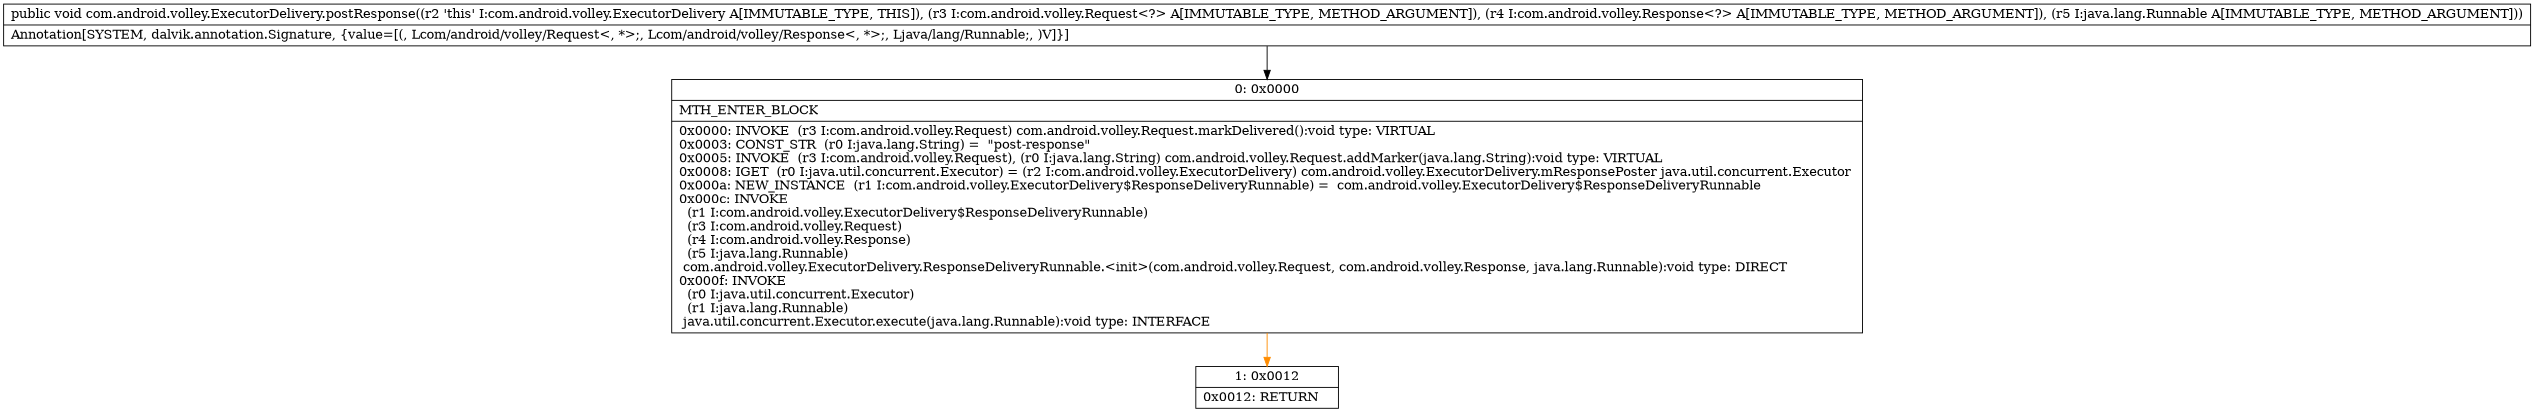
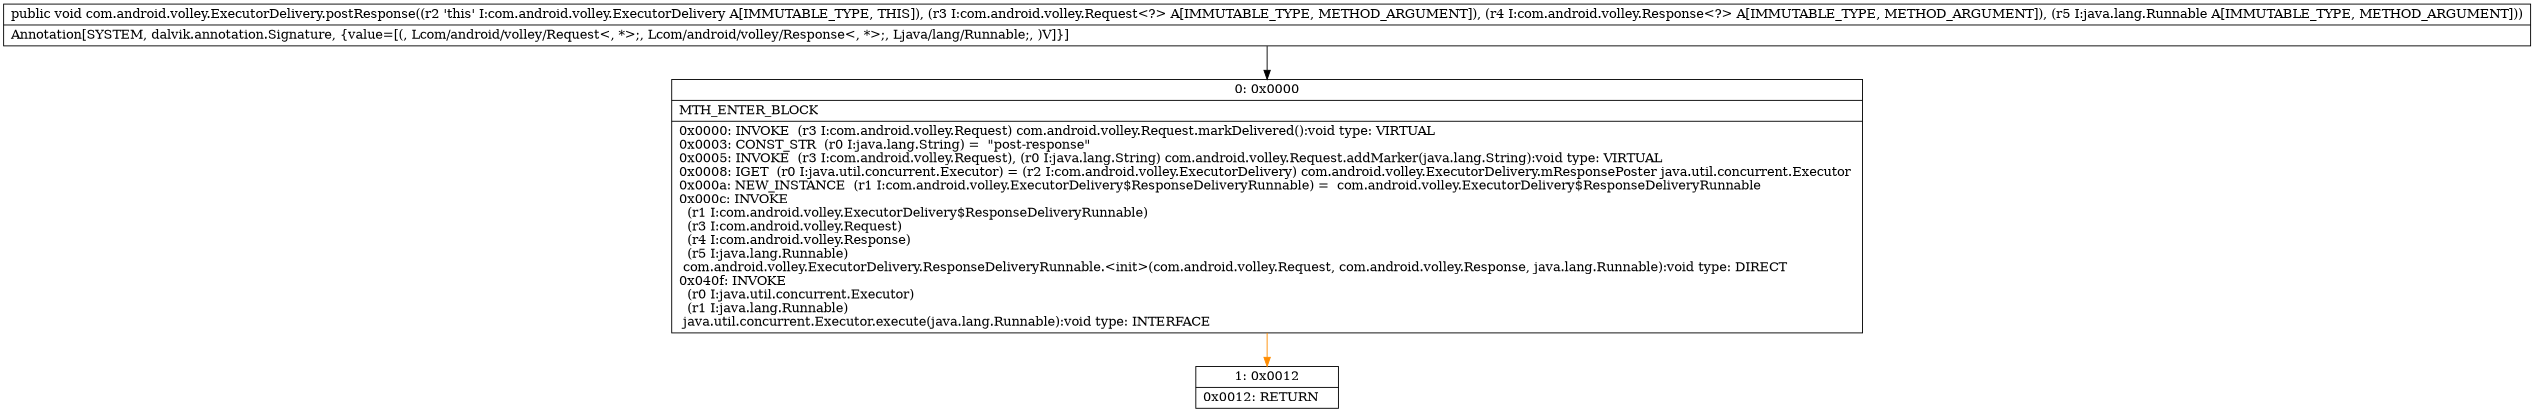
(737, 281) -> (737, 281)
